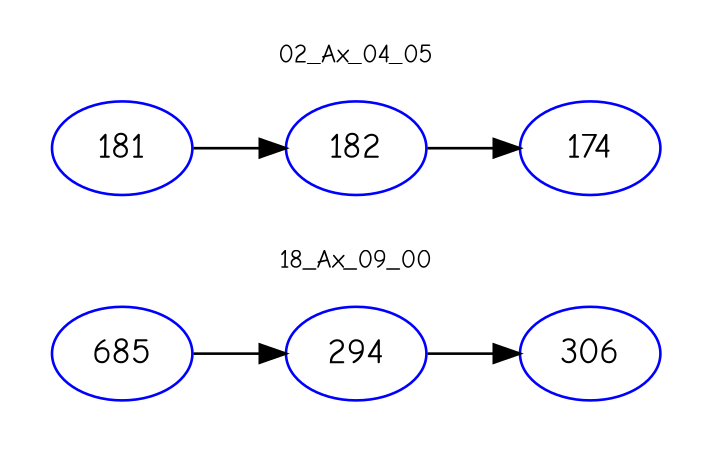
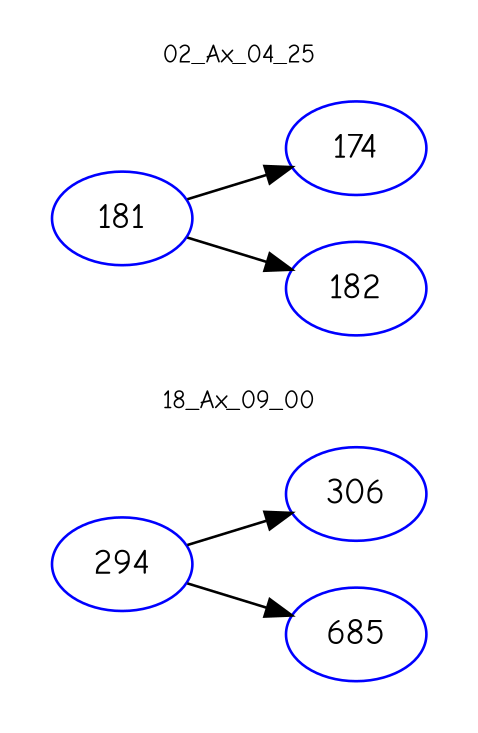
(356, 56) -> (239, 56)
(460, 148) -> (227, 187)
(226, 354) -> (227, 596)
